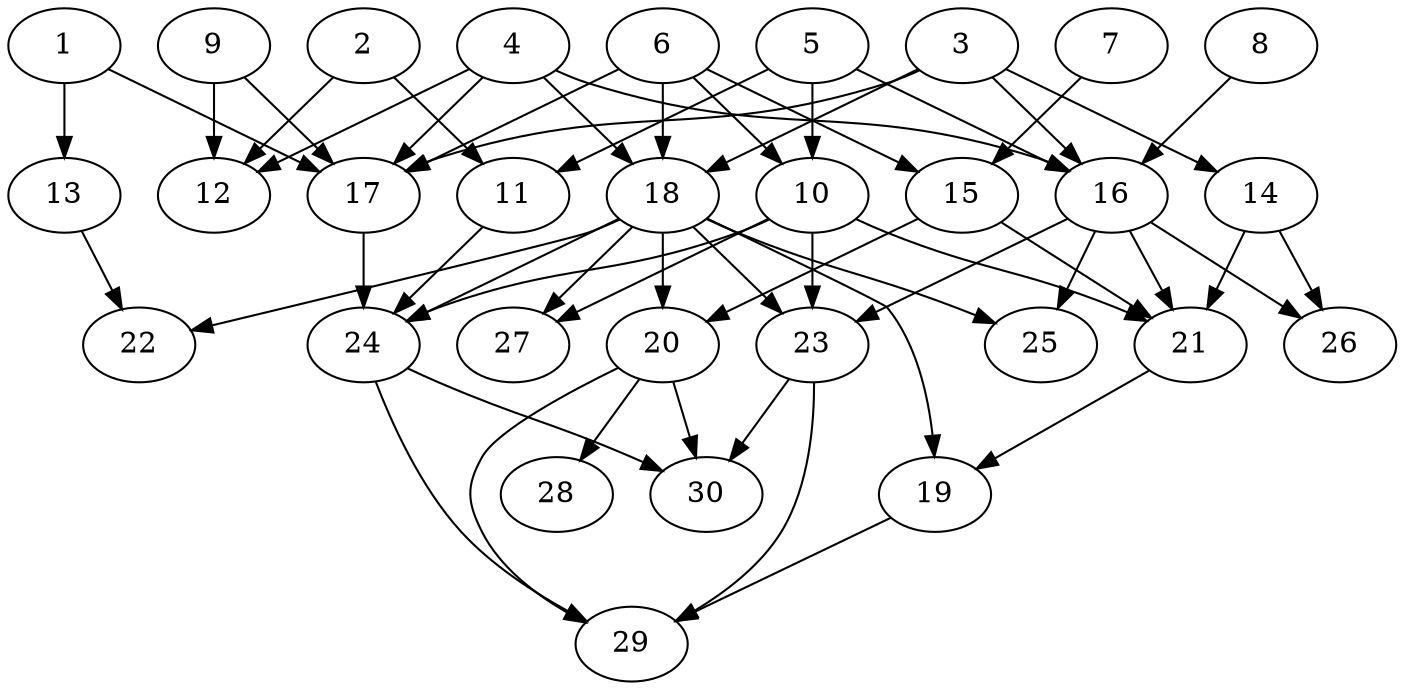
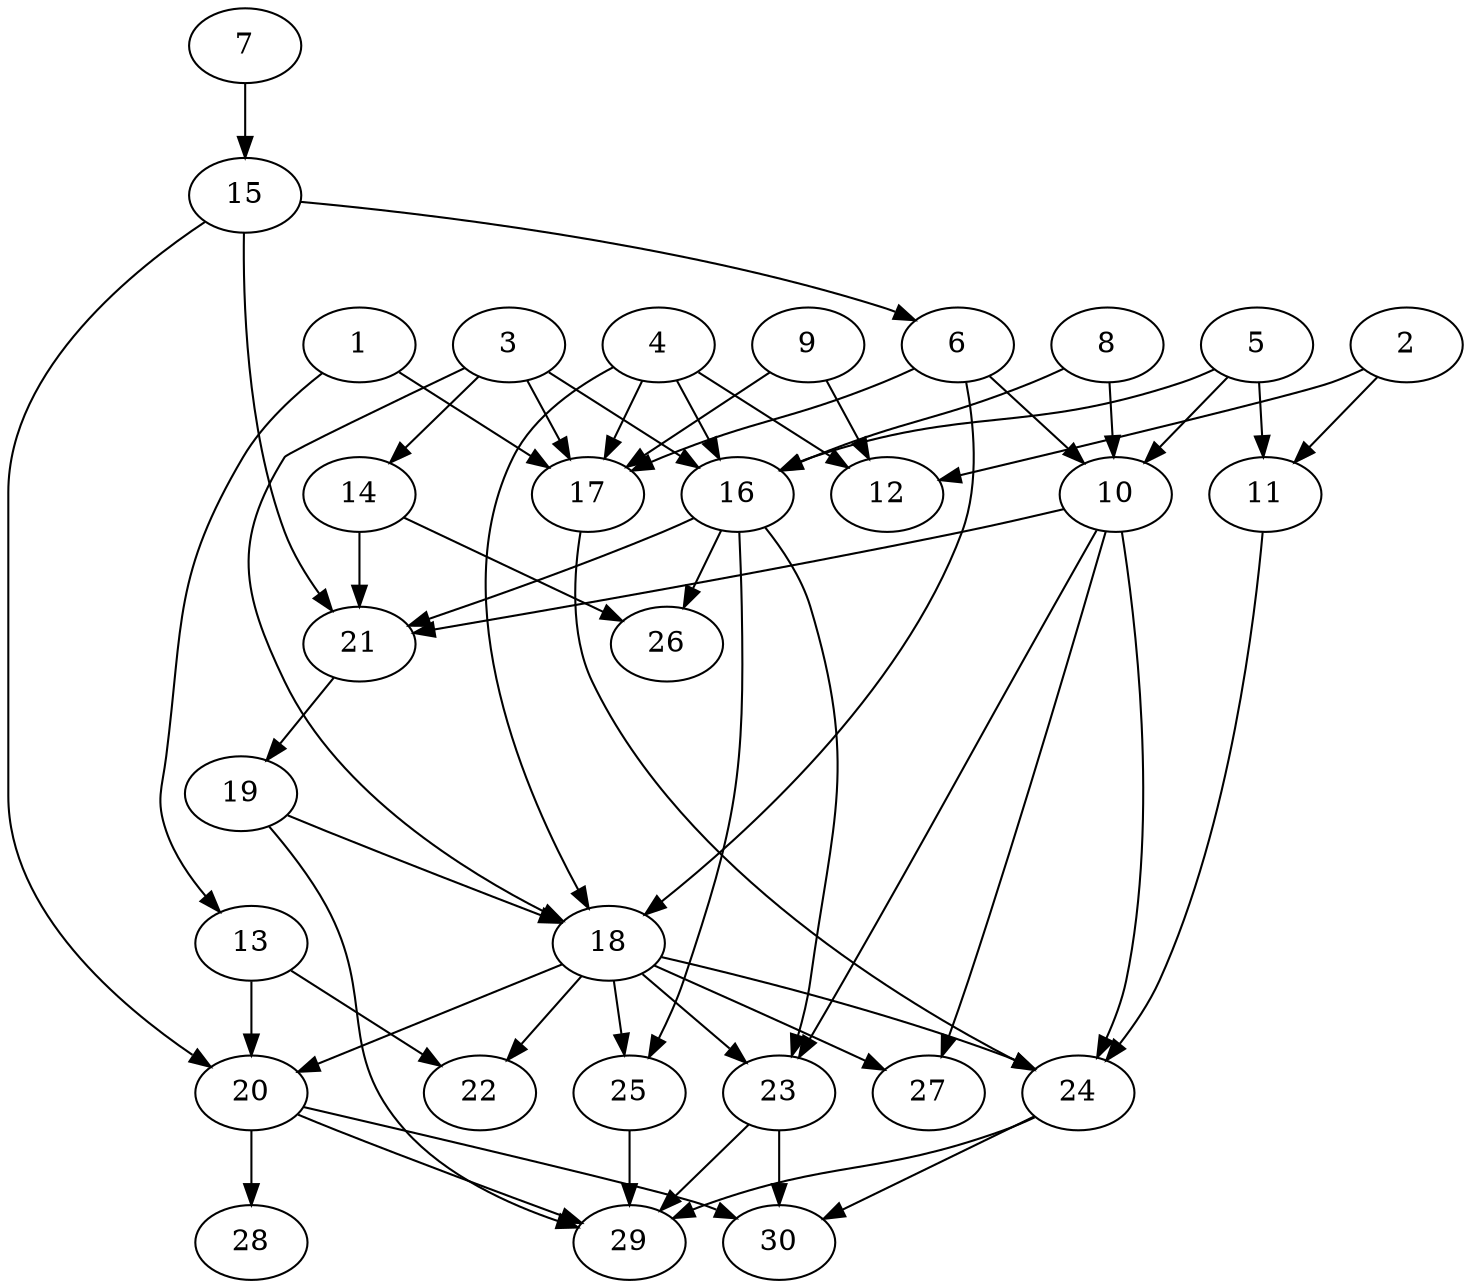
(764, 97) -> (601, 242)
(859, 292) -> (414, 866)
none -> (1111, 415)
none -> (251, 1008)
none -> (630, 1158)
